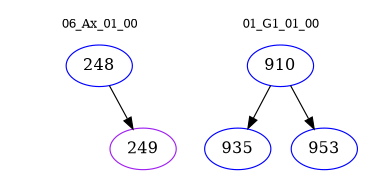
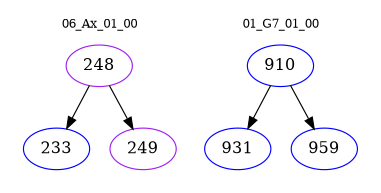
(281, 25) -> (281, 25)
(99, 66) -> (99, 66)
none -> (57, 149)
(238, 149) -> (238, 149)
(324, 149) -> (324, 149)
